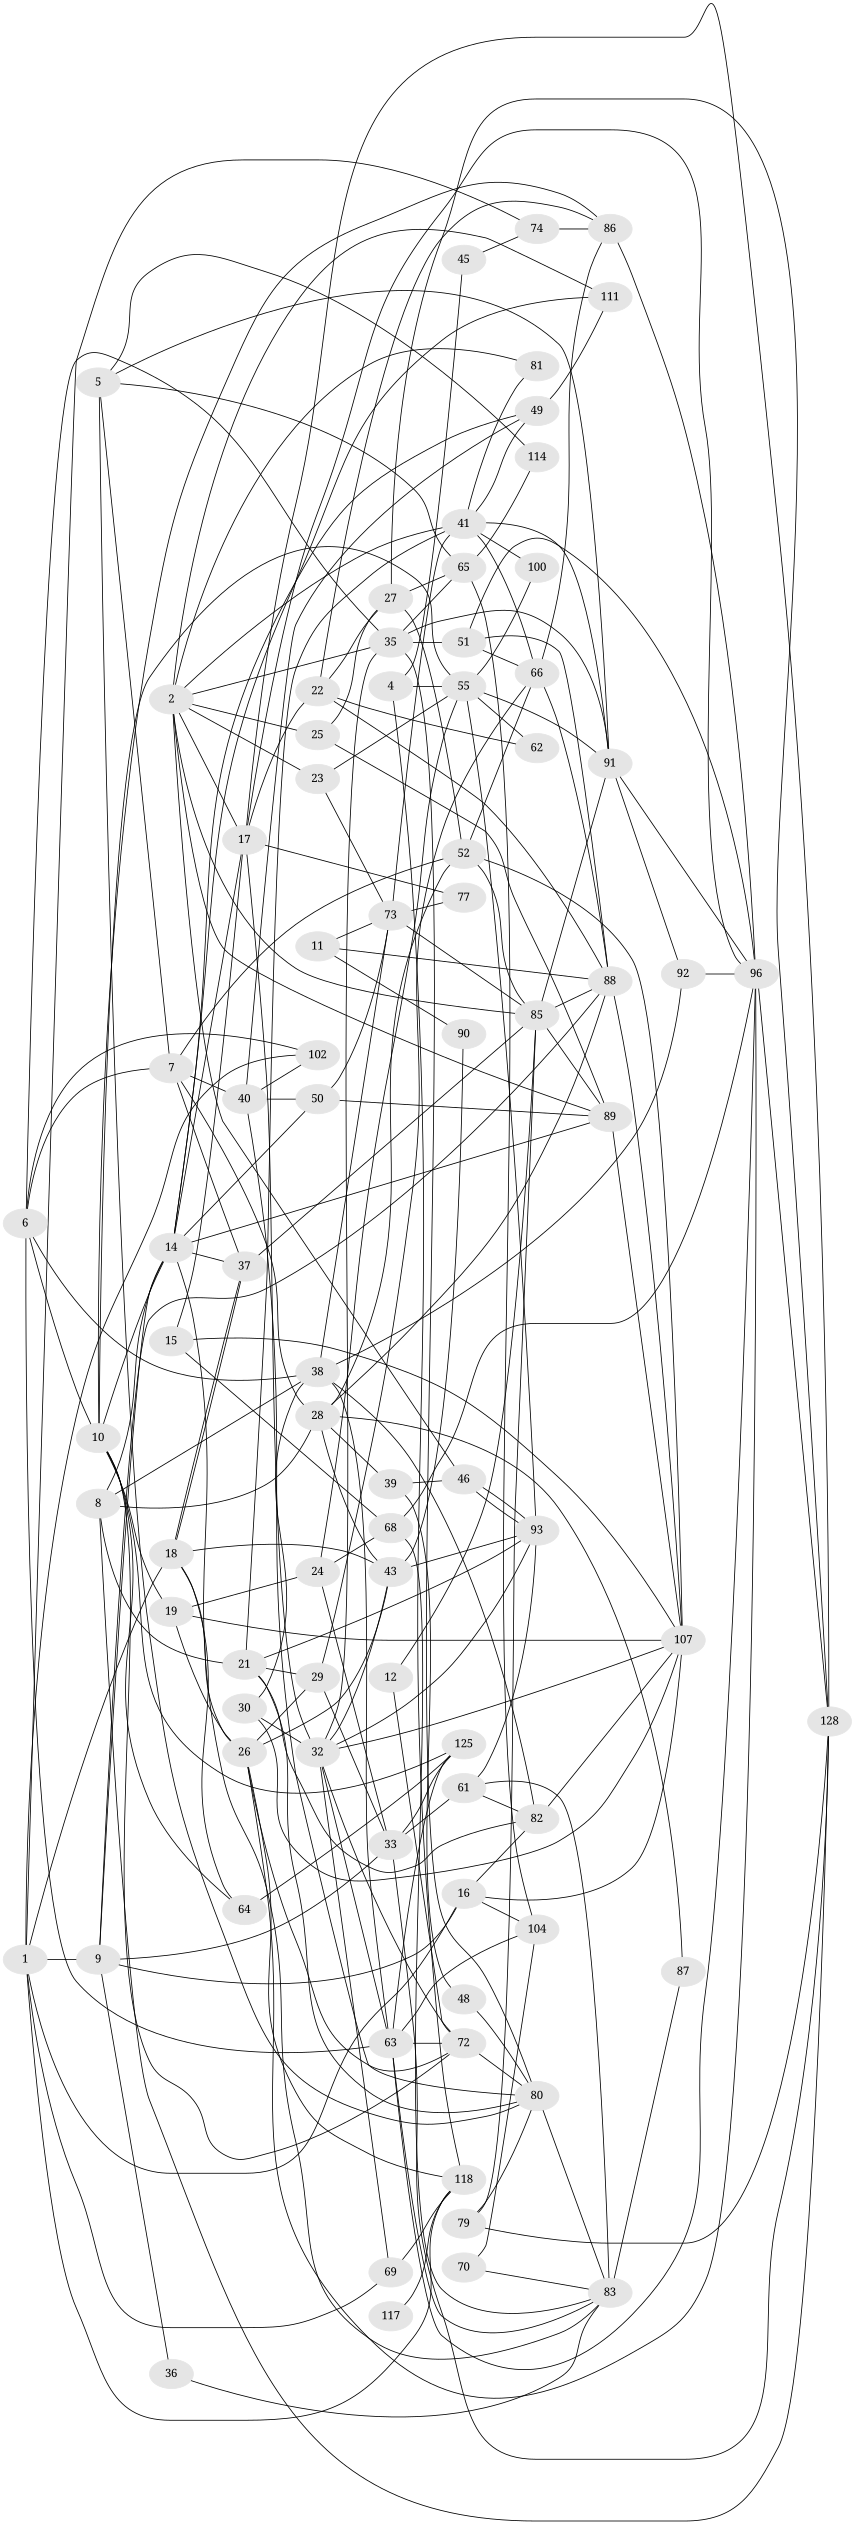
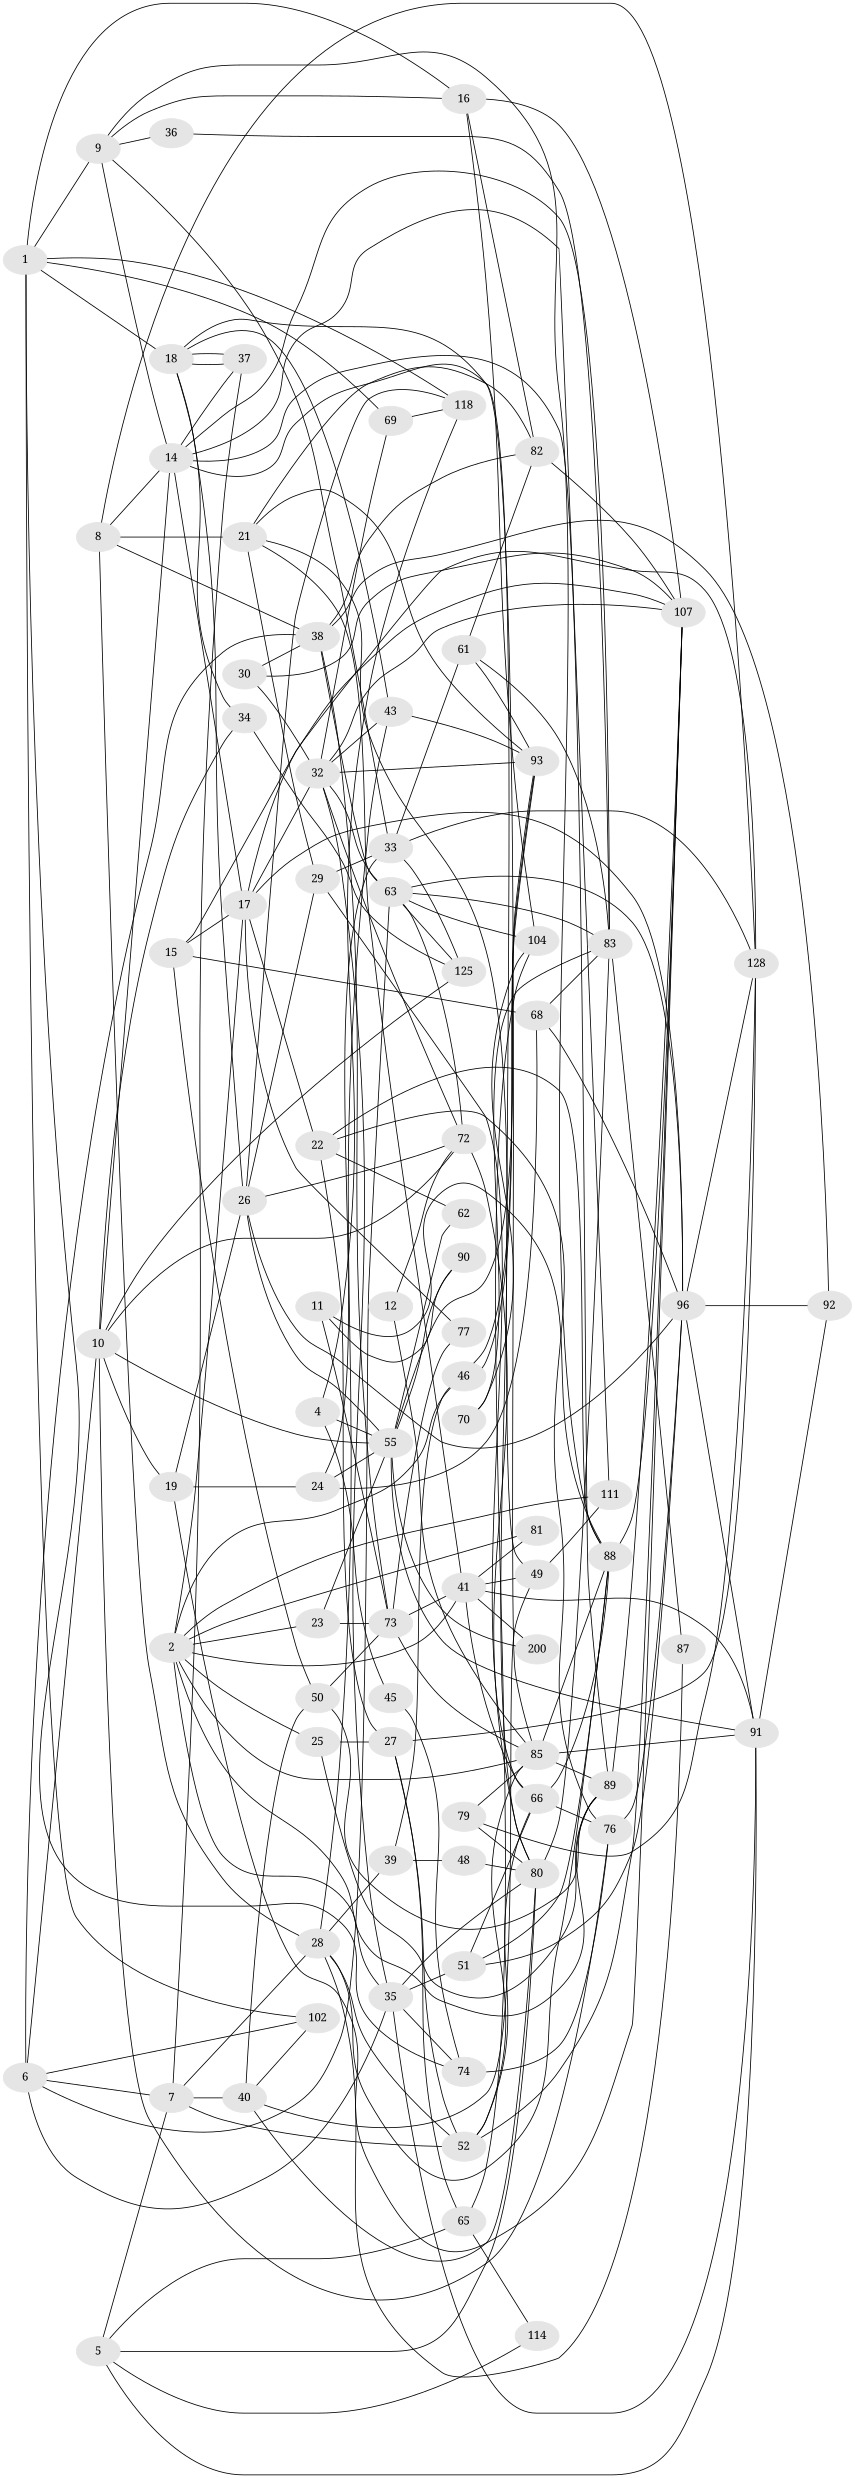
(610, 229) -> (610, 1830)
(537, 568) -> (537, 1649)
(419, 614) -> (418, 2025)
(384, 1147) -> (513, 898)
(245, 1173) -> (225, 1329)
(452, 1308) -> (422, 1348)
(353, 1681) -> (286, 1340)
(245, 1910) -> (245, 718)
(391, 2316) -> none
